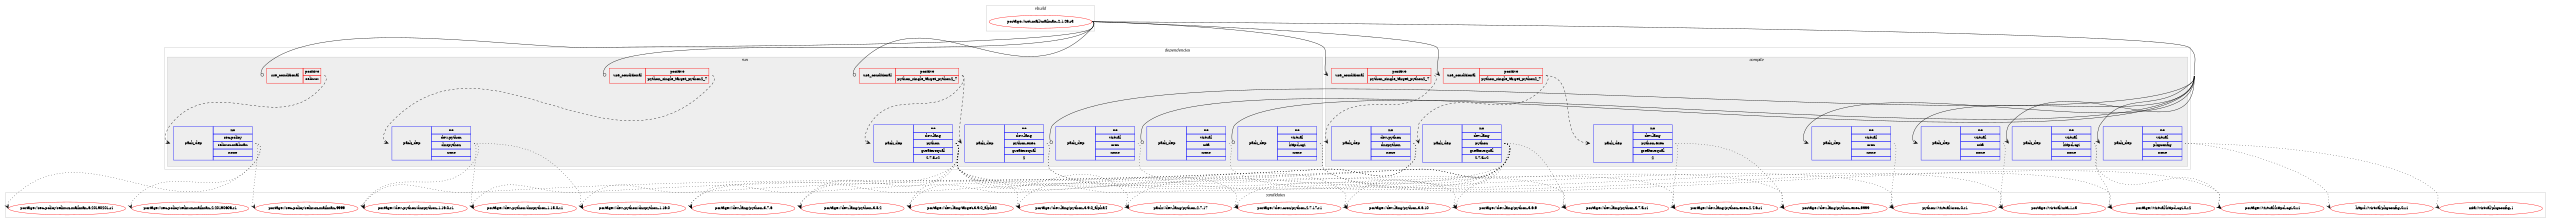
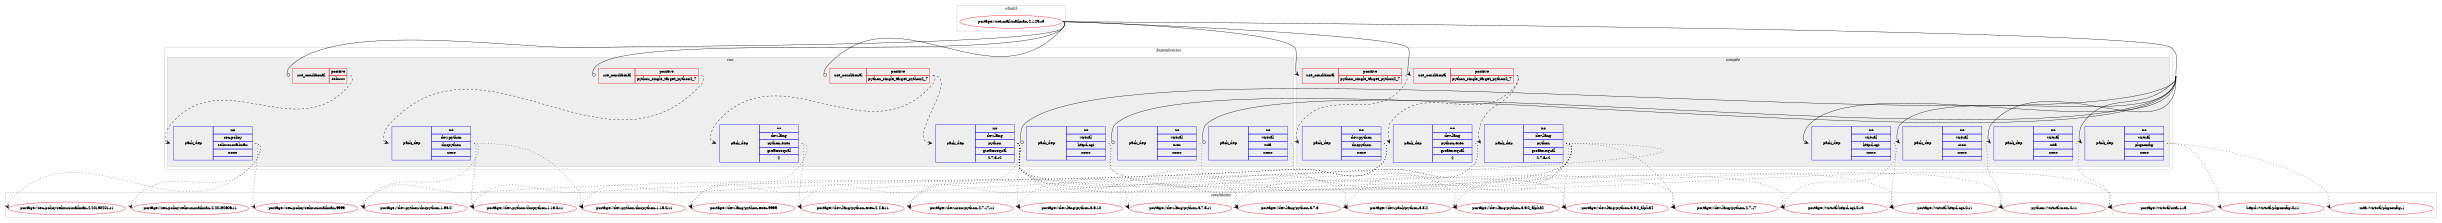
(67, 208) -> (67, 208)
(634, 208) -> (416, 208)
(853, 208) -> (1399, 208)
(962, 208) -> (1508, 208)
(1180, 208) -> (1727, 208)
(1508, 208) -> none
(2163, 208) -> (1836, 208)
